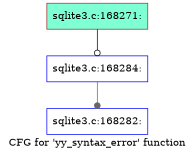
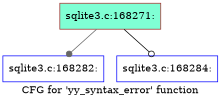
(97, 92) -> (84, 41)
